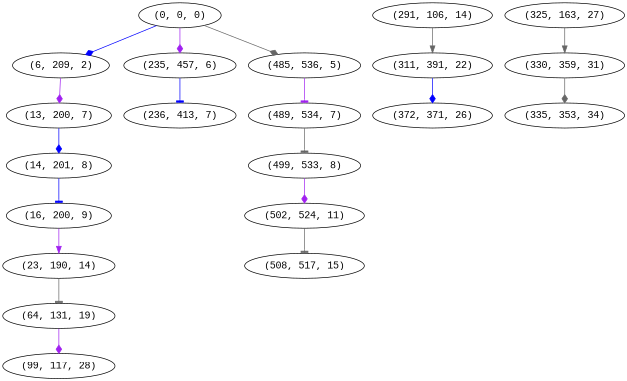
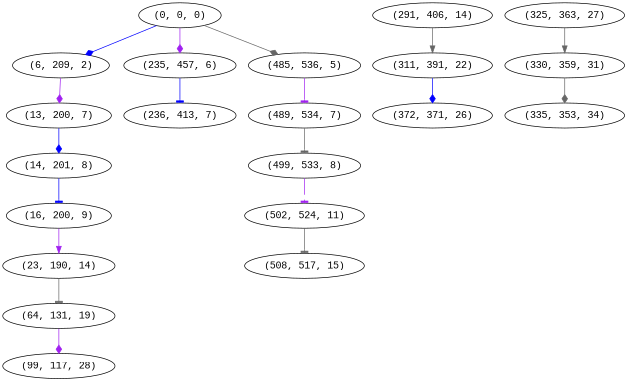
(433, 15) -> (433, 15)
(565, 15) -> (565, 15)
(304, 187) -> (304, 187)
